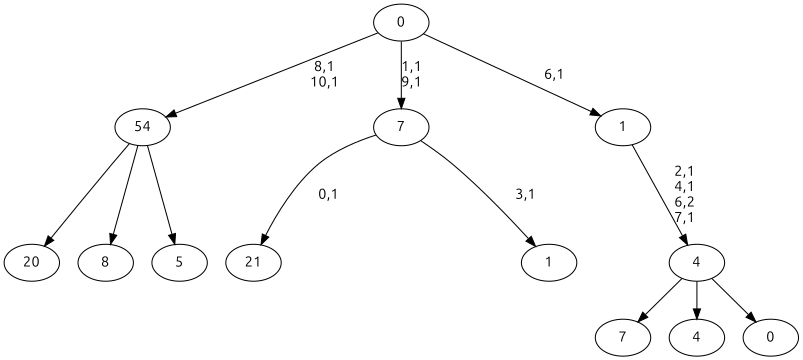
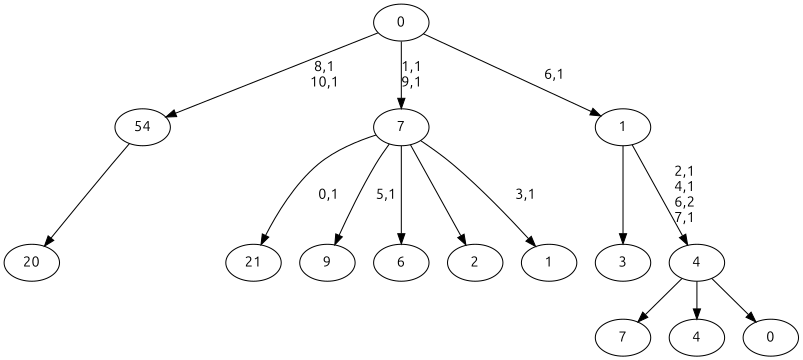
(106, 263) -> none
(180, 263) -> none
none -> (327, 263)
none -> (401, 263)
none -> (475, 263)
none -> (623, 263)
